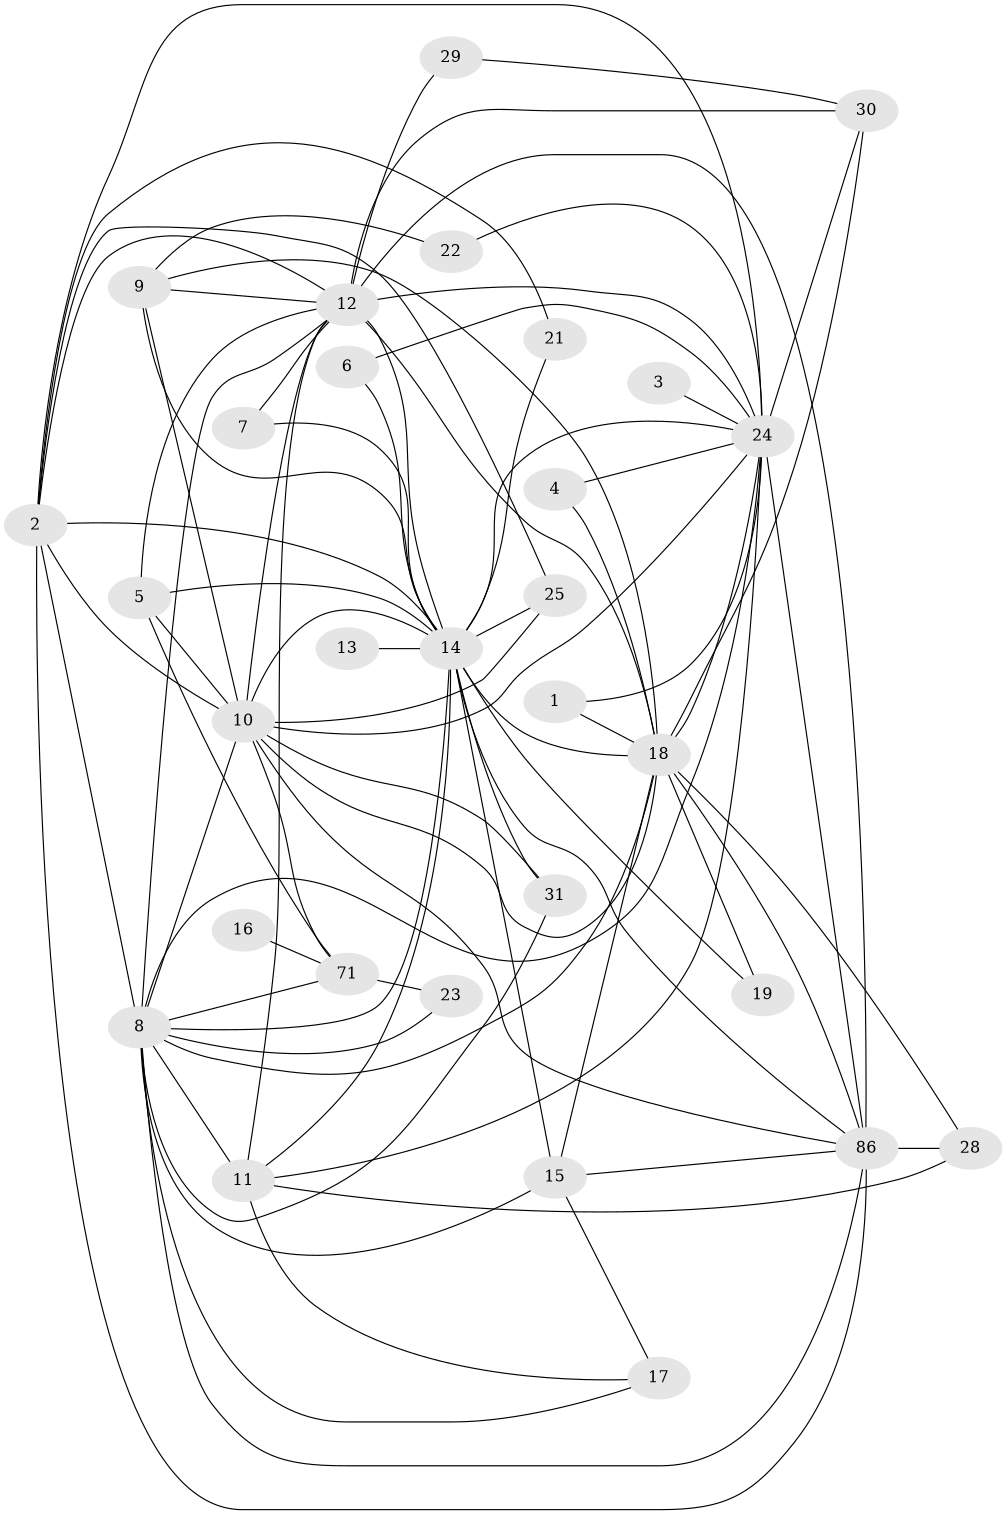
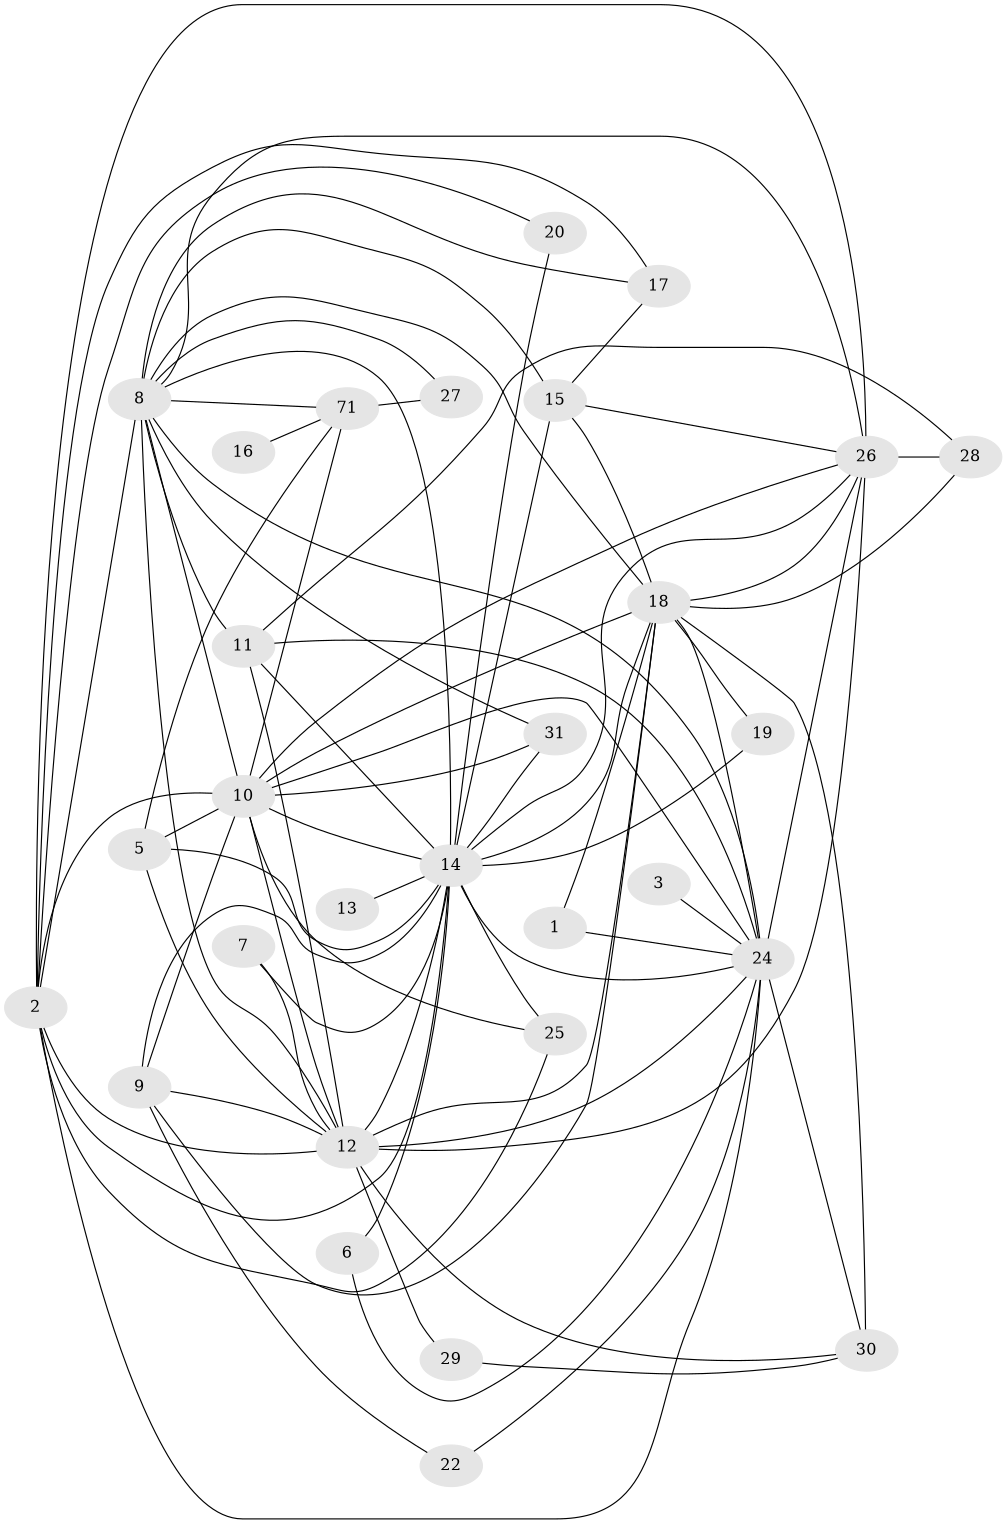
(555, 339) -> (555, 233)
(555, 489) -> none
(451, 996) -> (451, 397)
(867, 1148) -> (867, 457)
(405, 1350) -> (98, 318)
